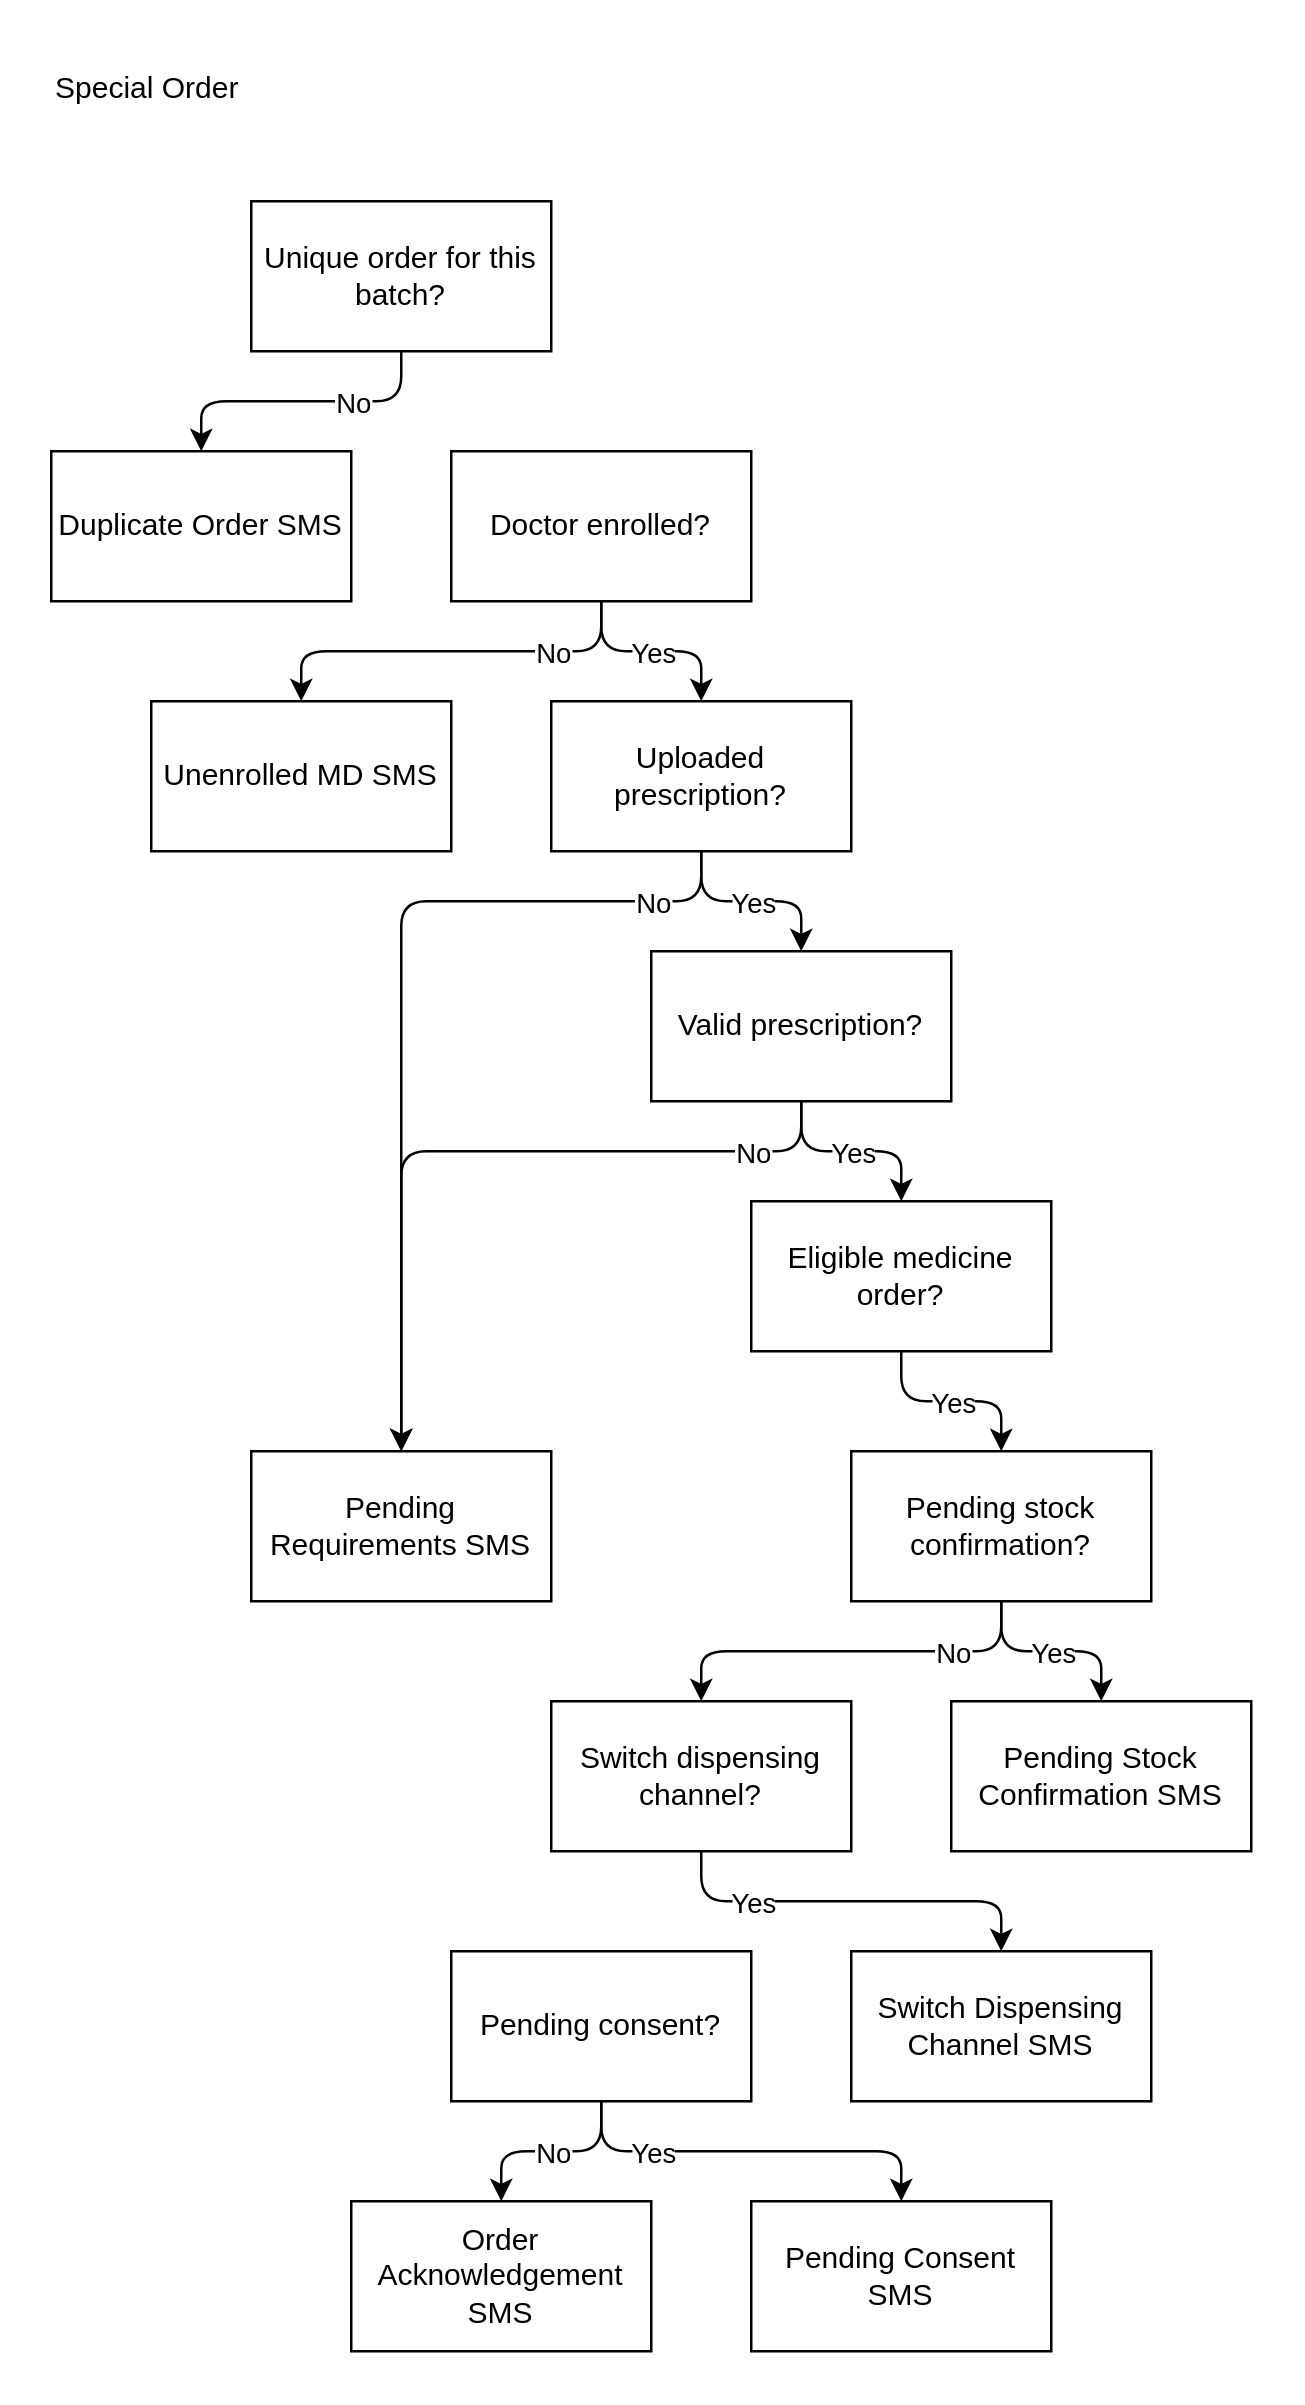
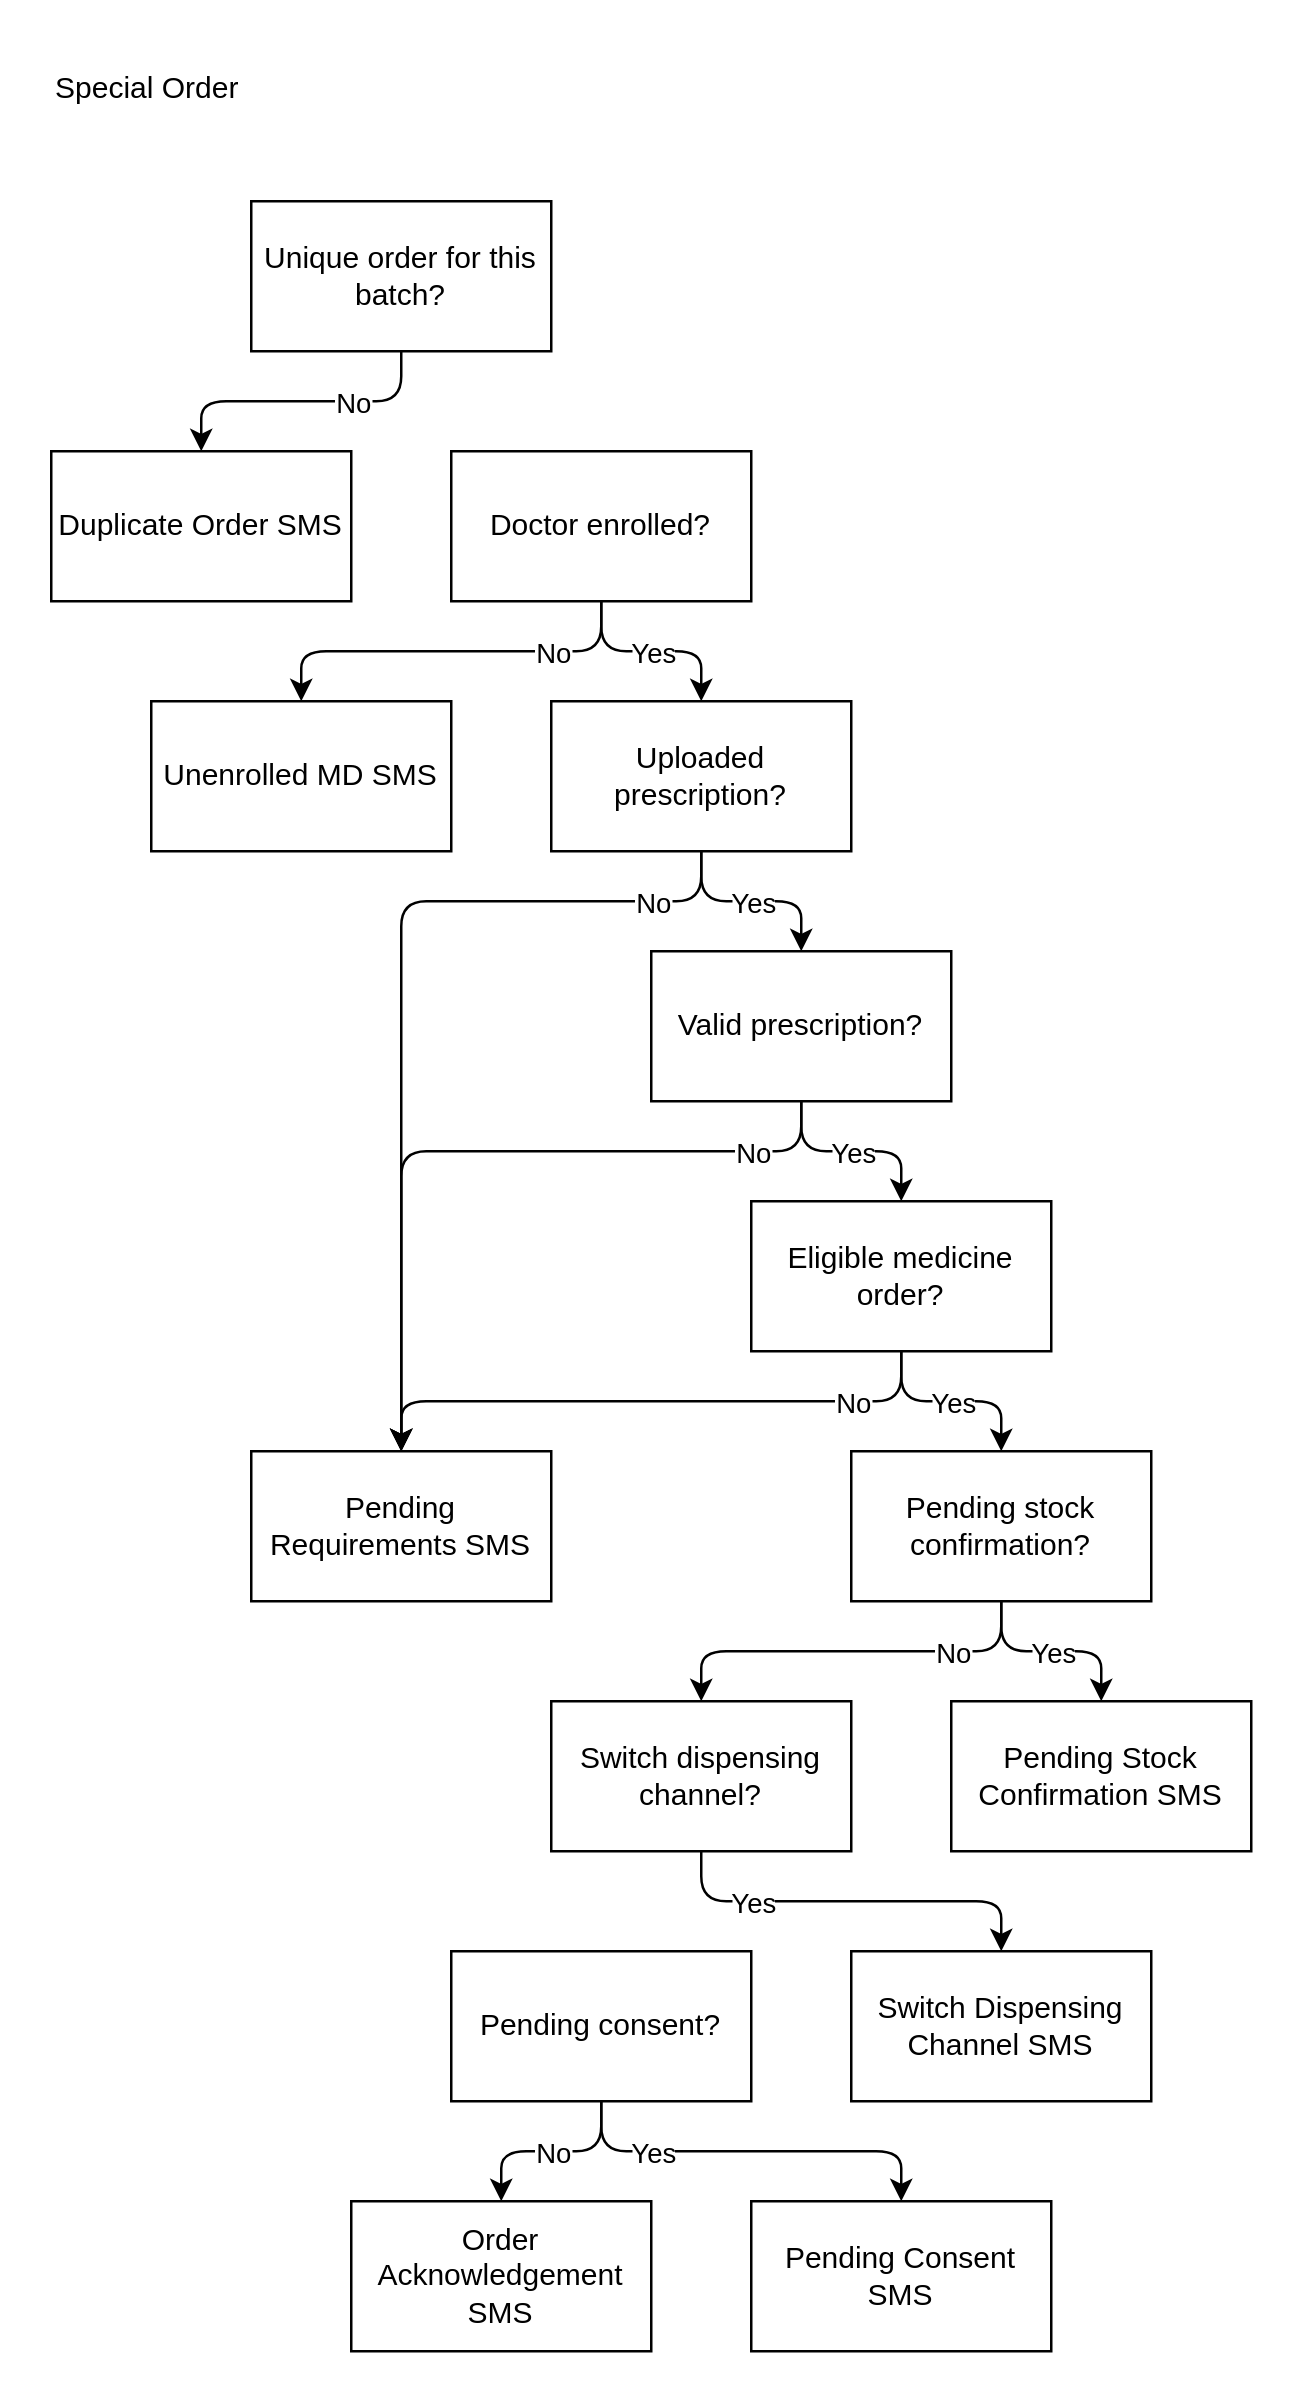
none -> (654, 1401)
